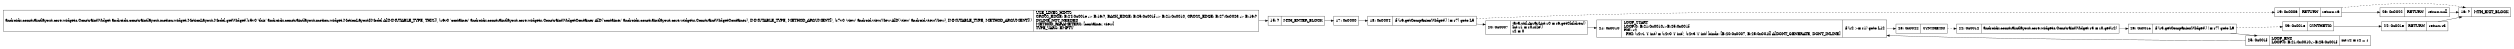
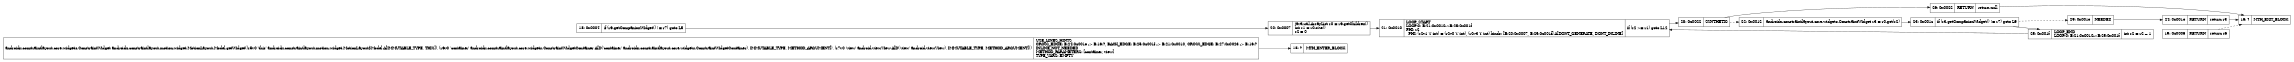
(2359, 12) -> (1826, 9)
(1874, 13) -> none
(1346, 21) -> none
(2320, 26) -> (2103, 20)
